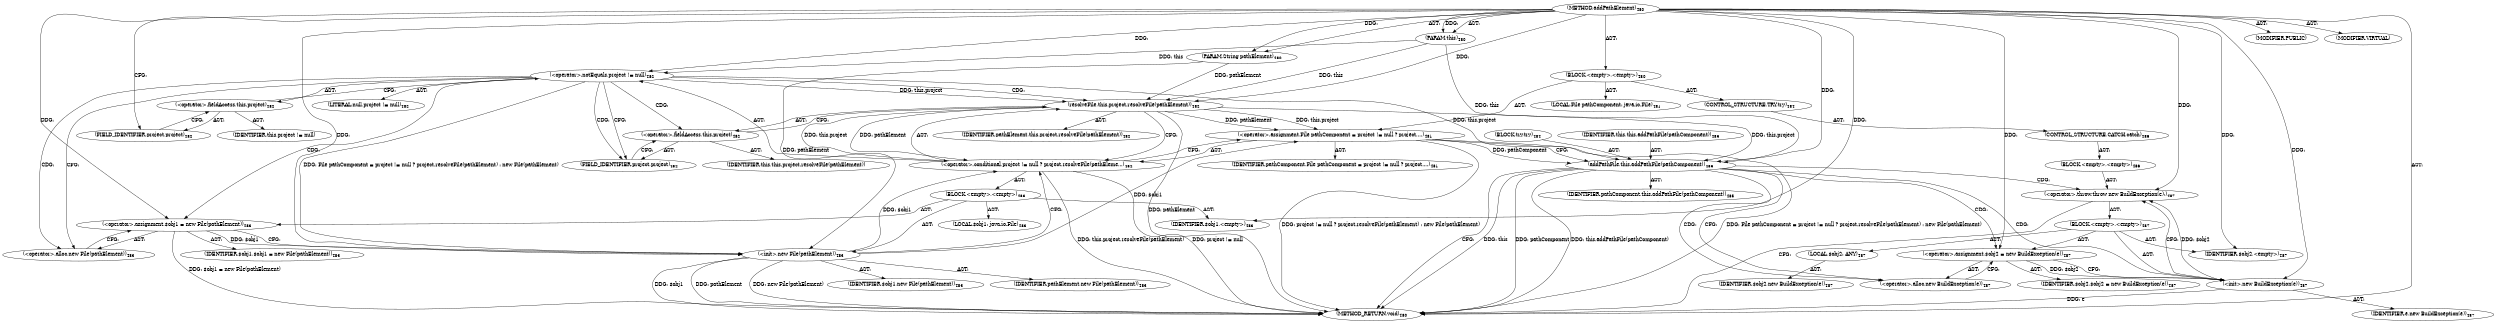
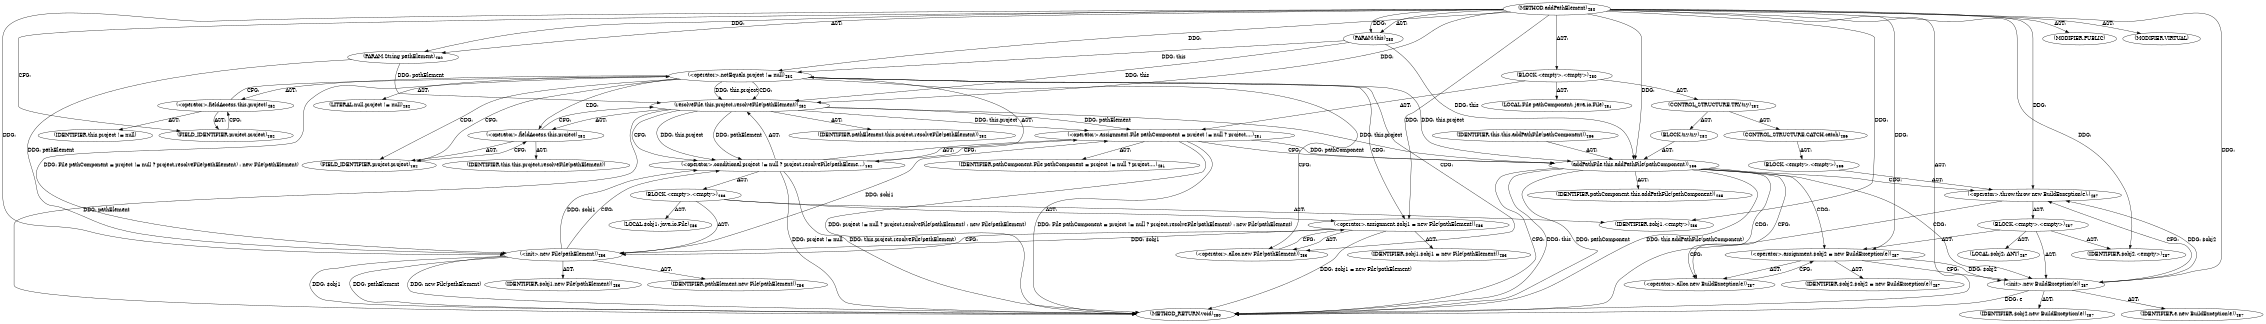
none -> (1700, 119)
(1808, 269) -> (2042, 298)
